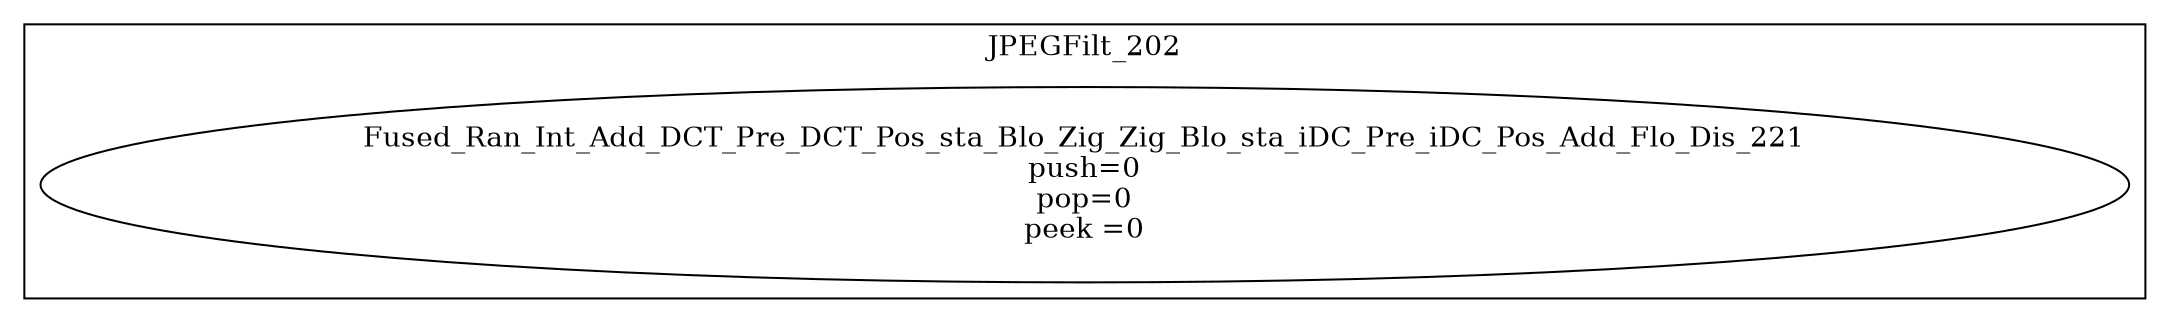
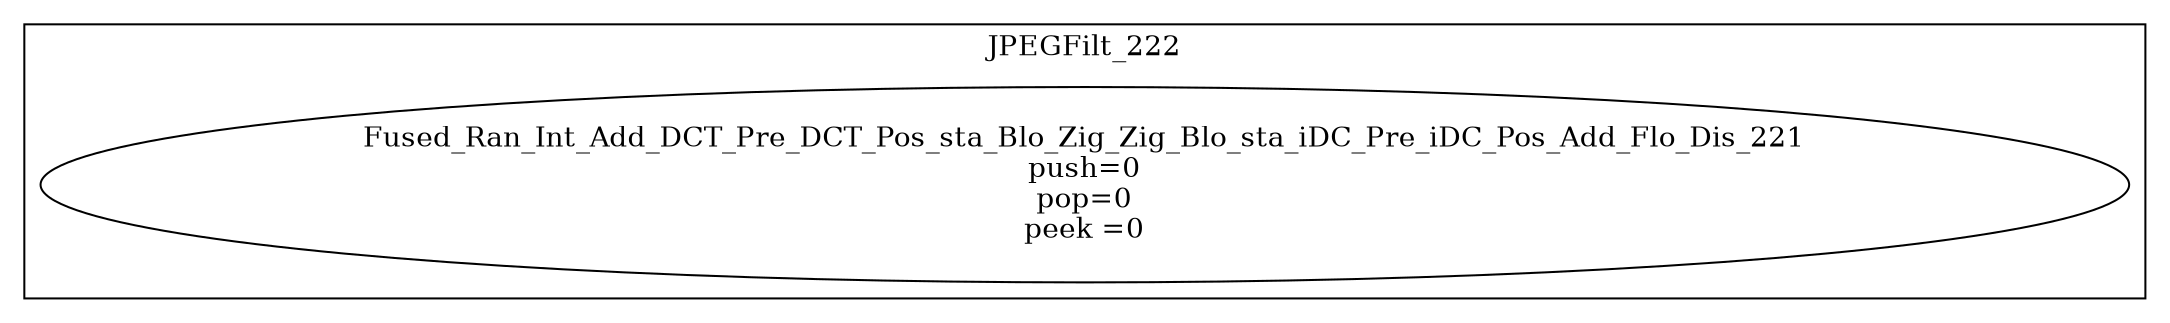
(1085, 48) -> (1085, 48)
